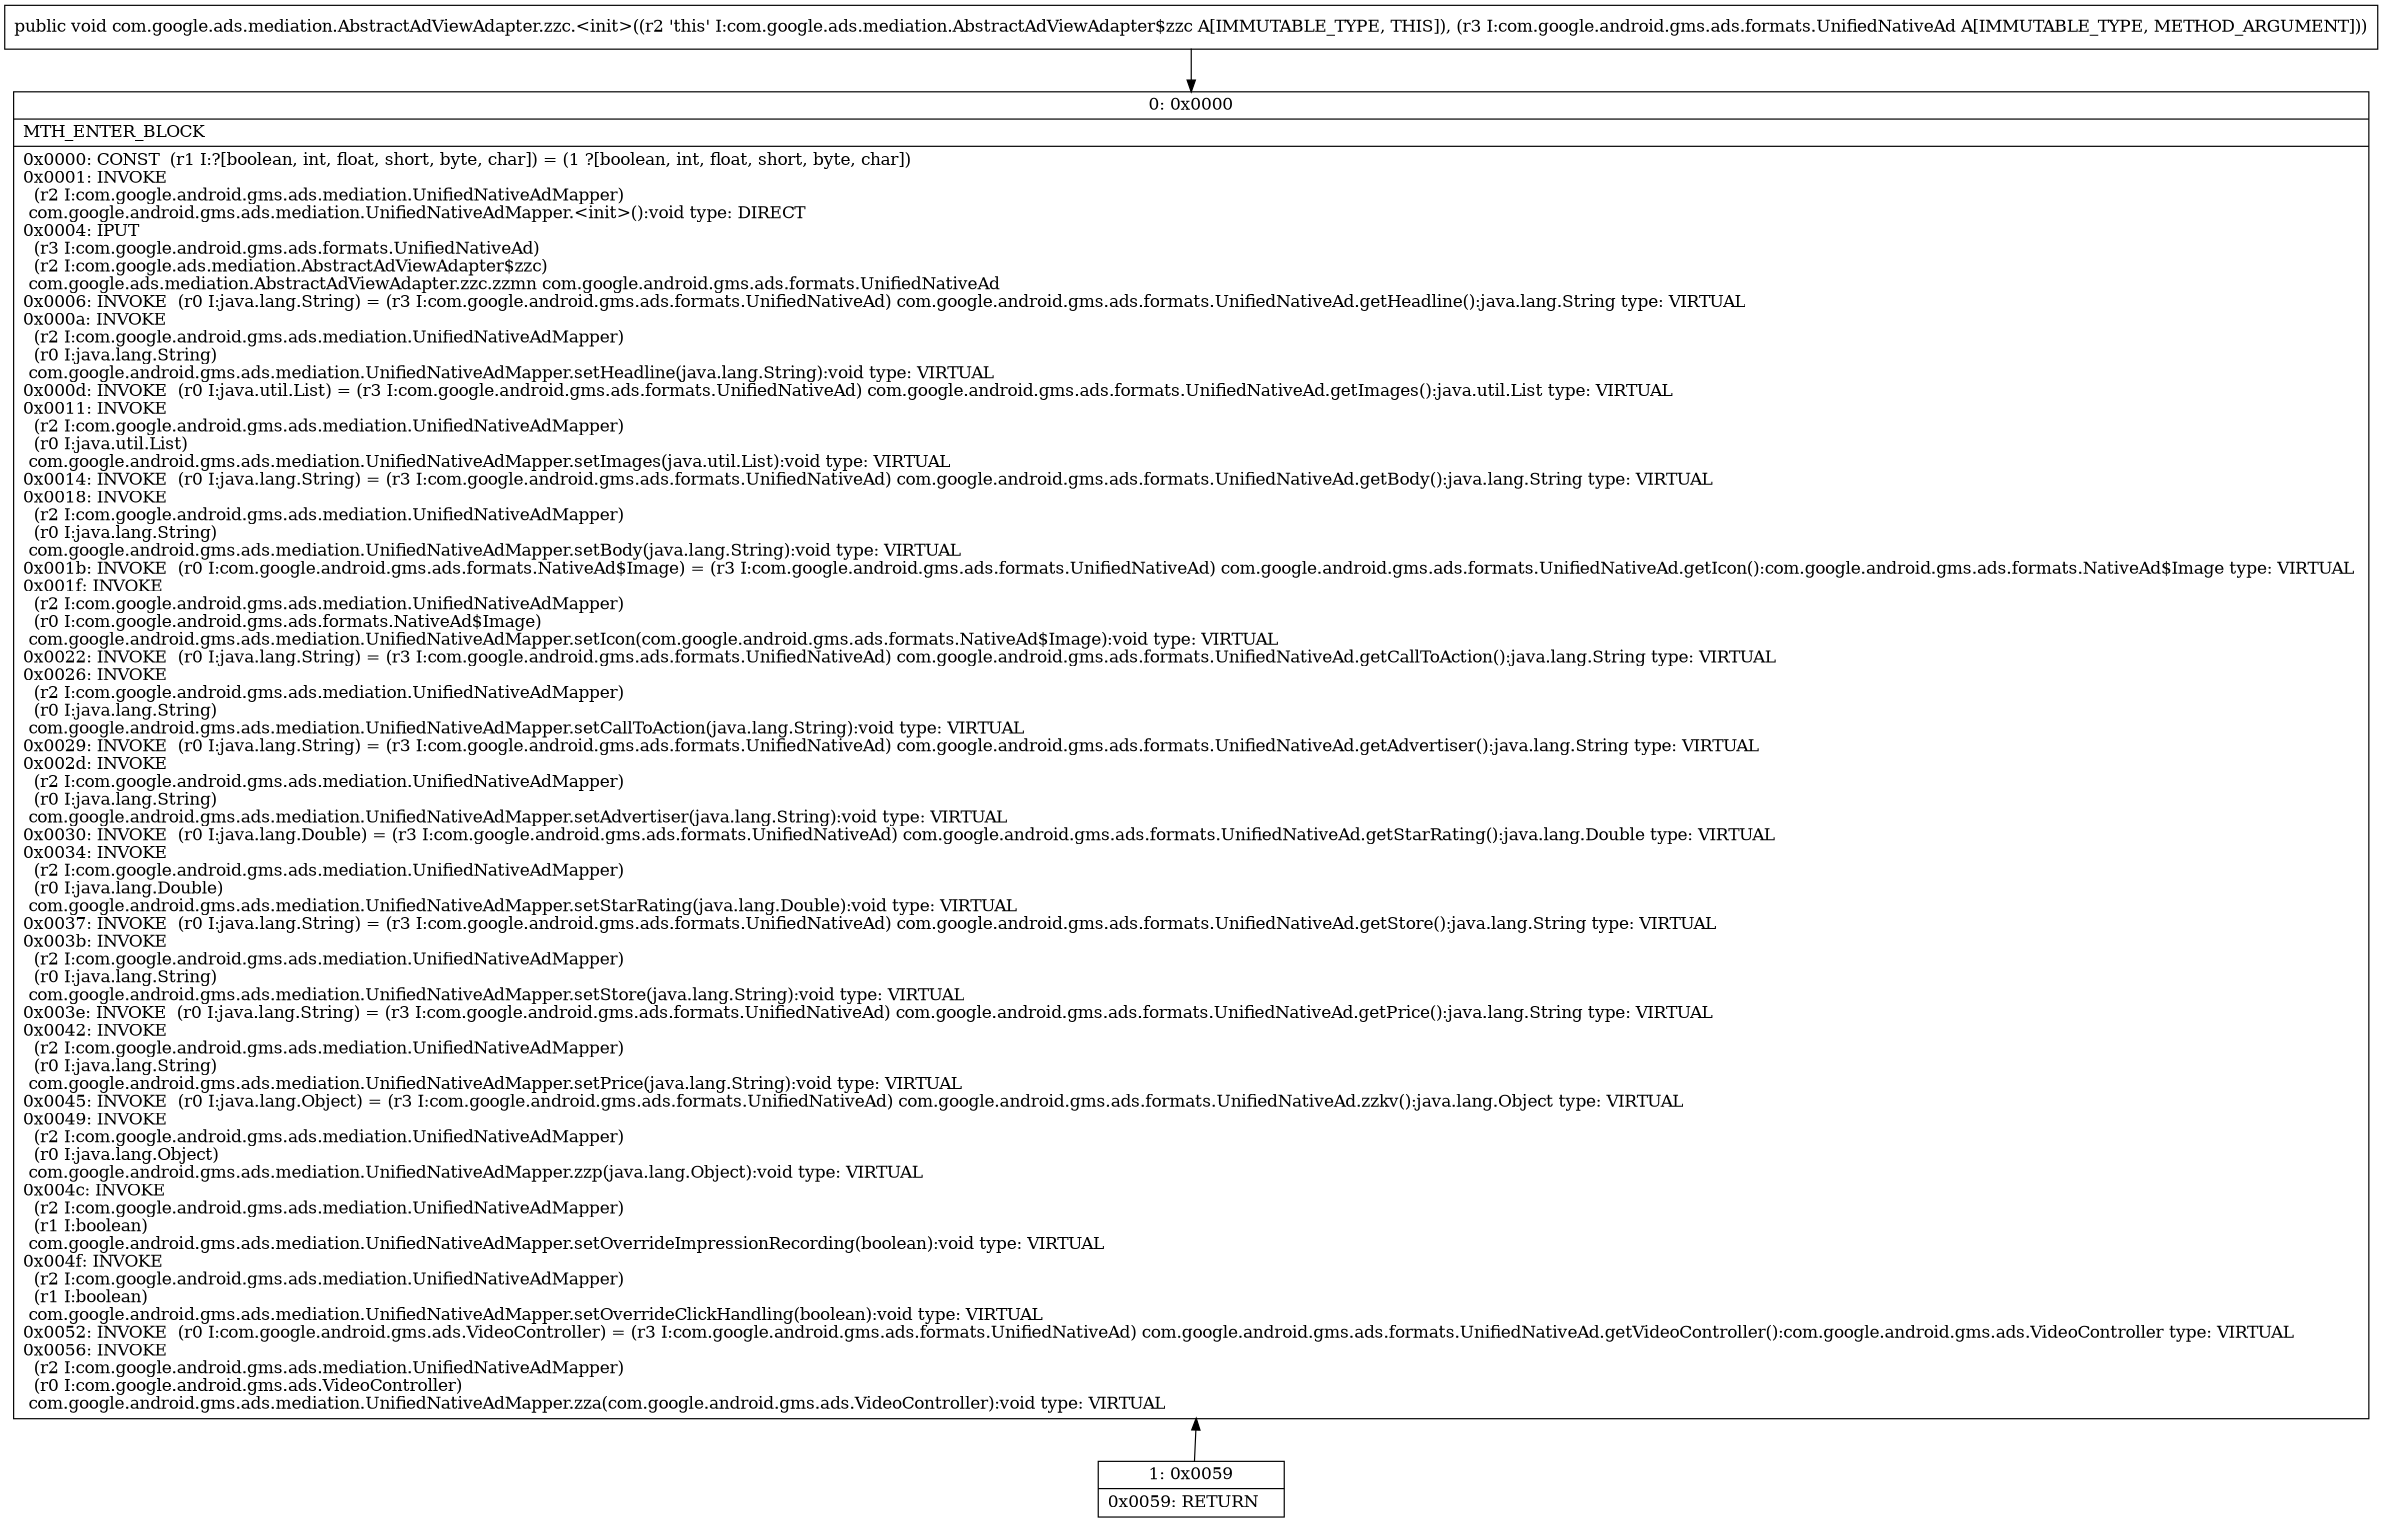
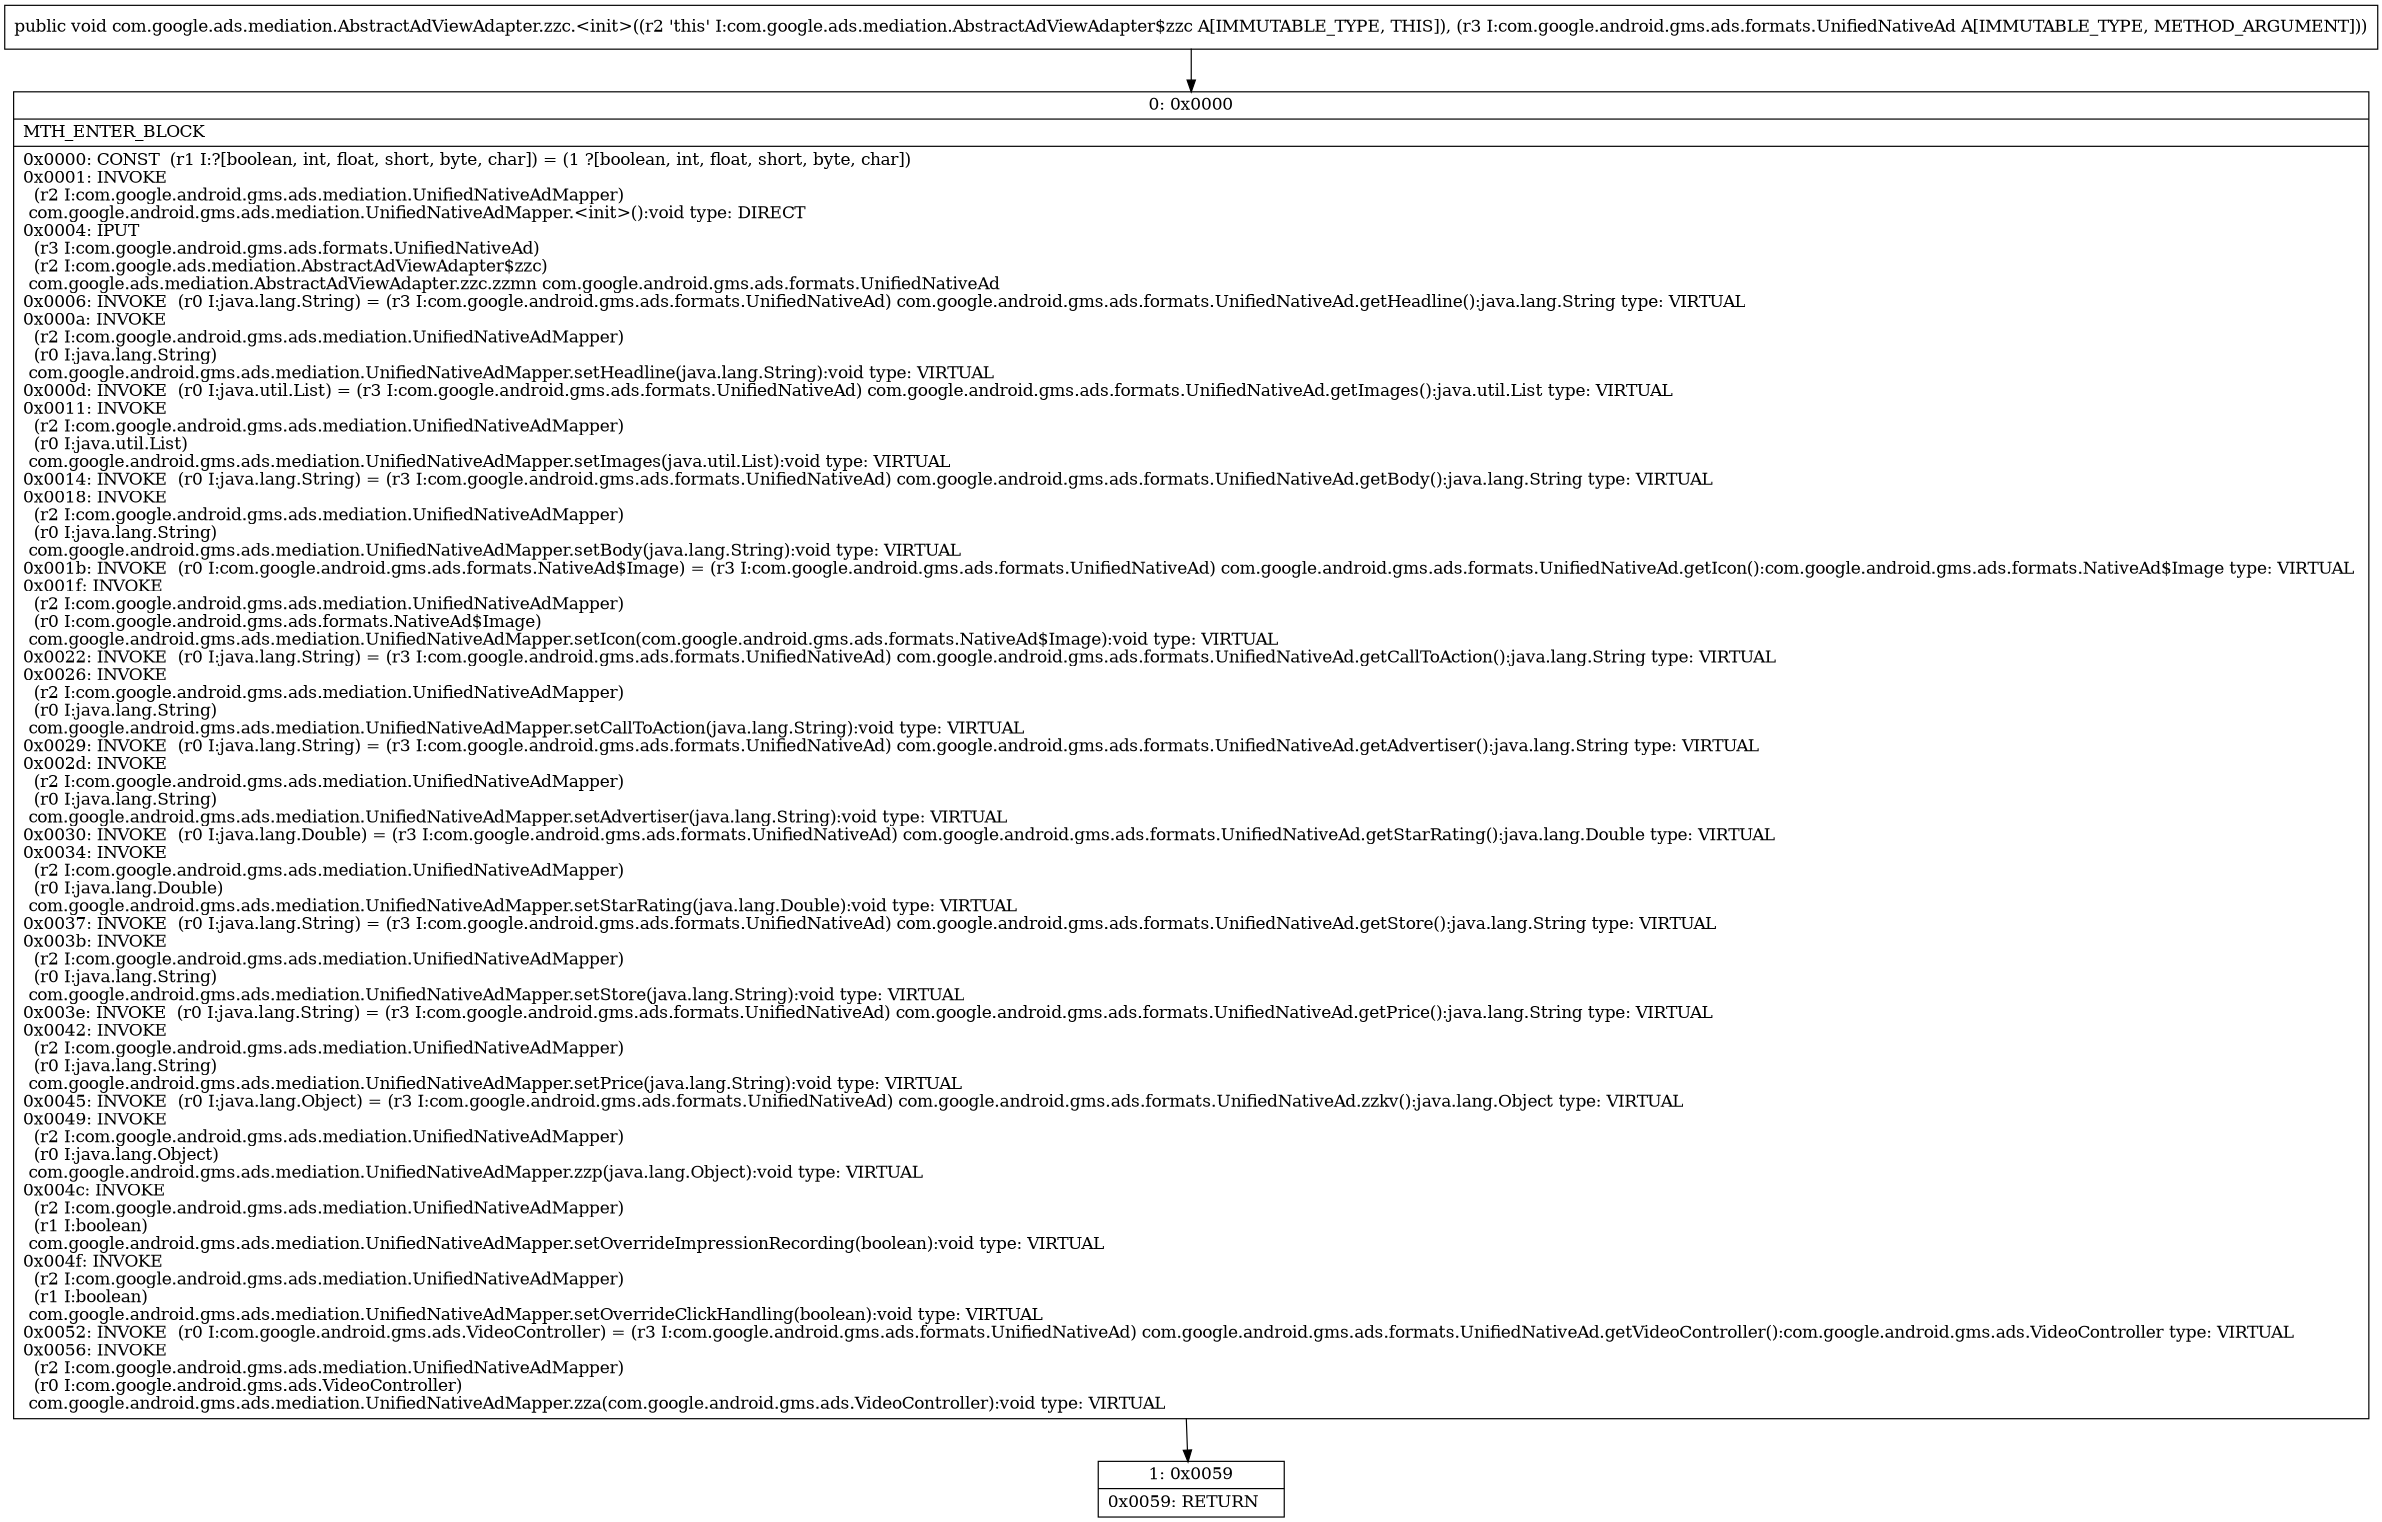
(1195, 1446) -> (1187, 1434)
